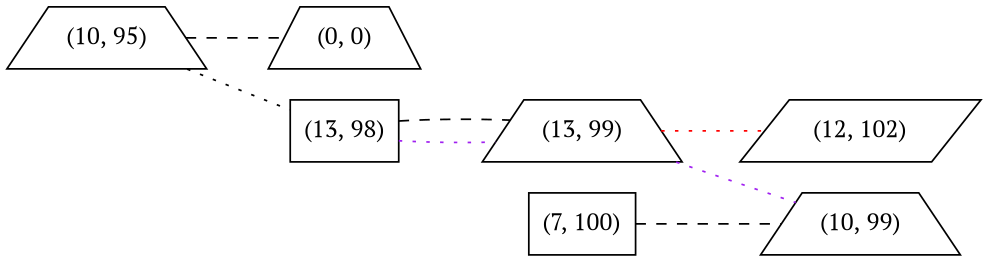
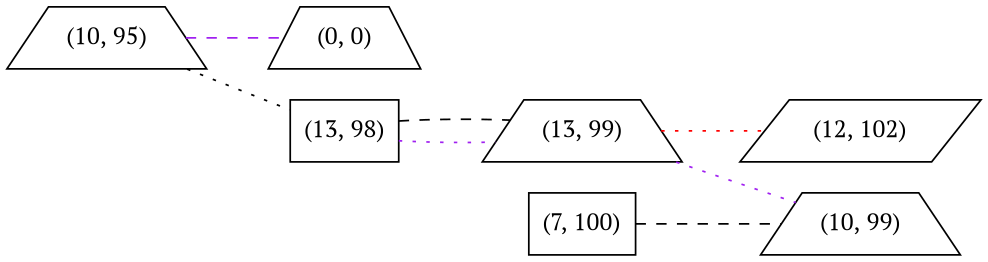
(235, 38) -> (235, 38)
